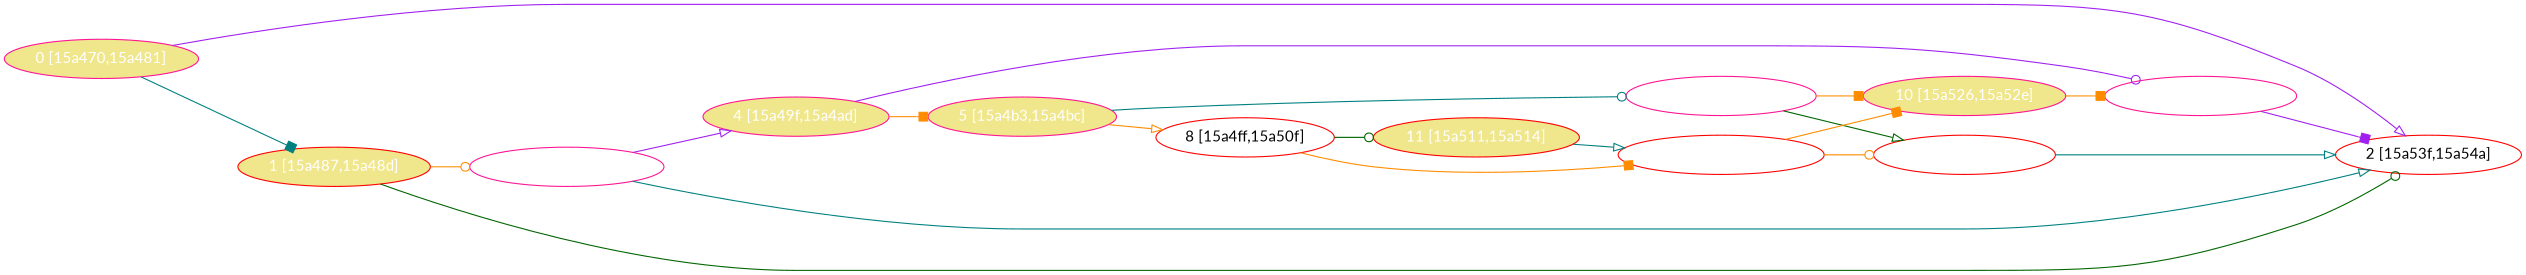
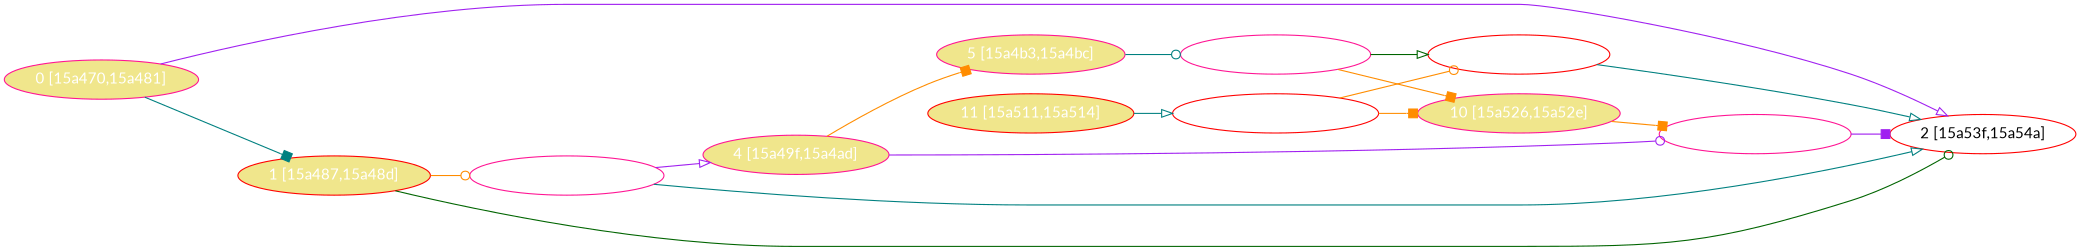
(1245, 137) -> none
